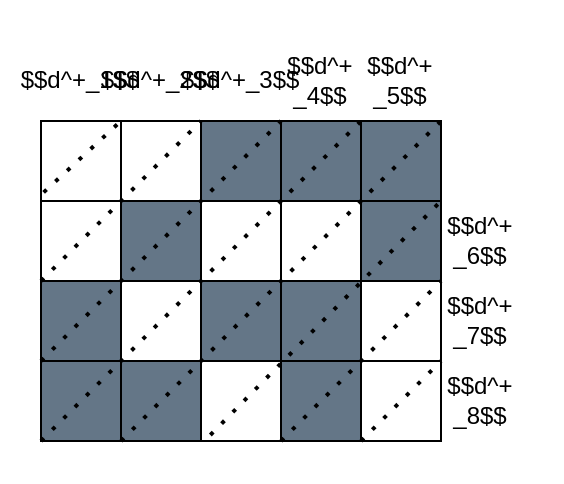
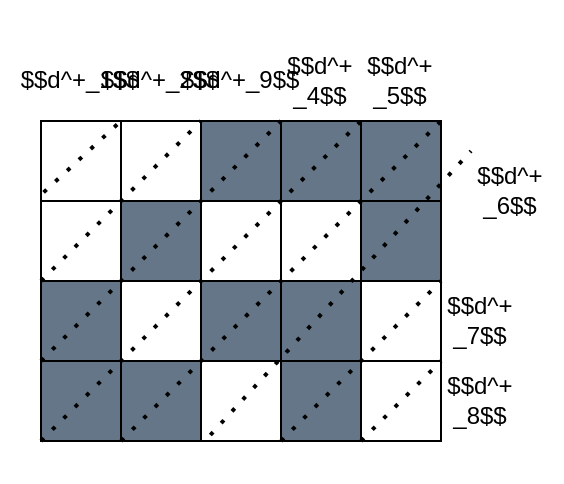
(241, 81) -> (241, 81)
(481, 241) -> (511, 191)
